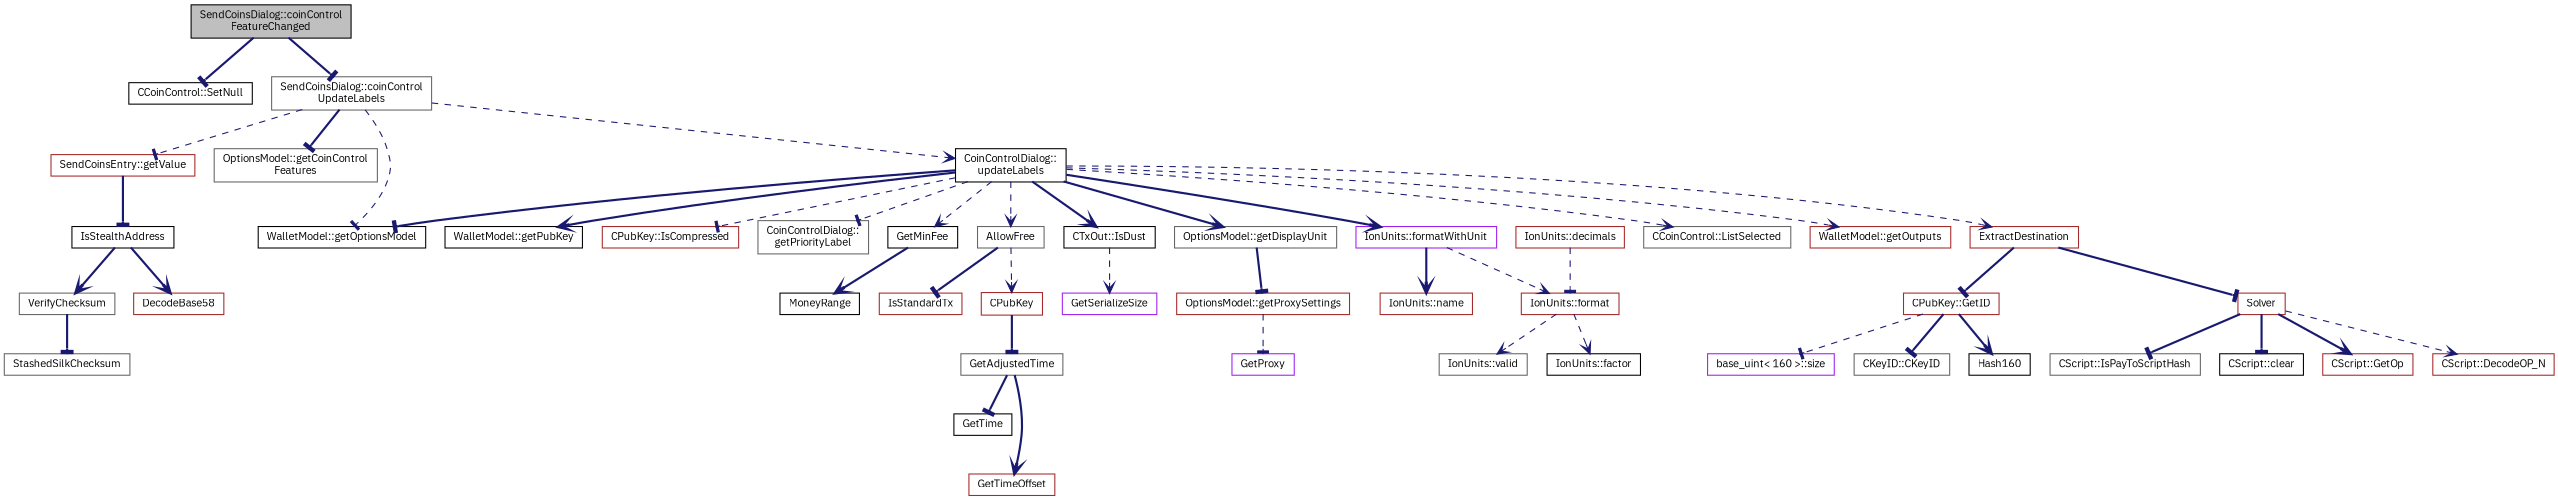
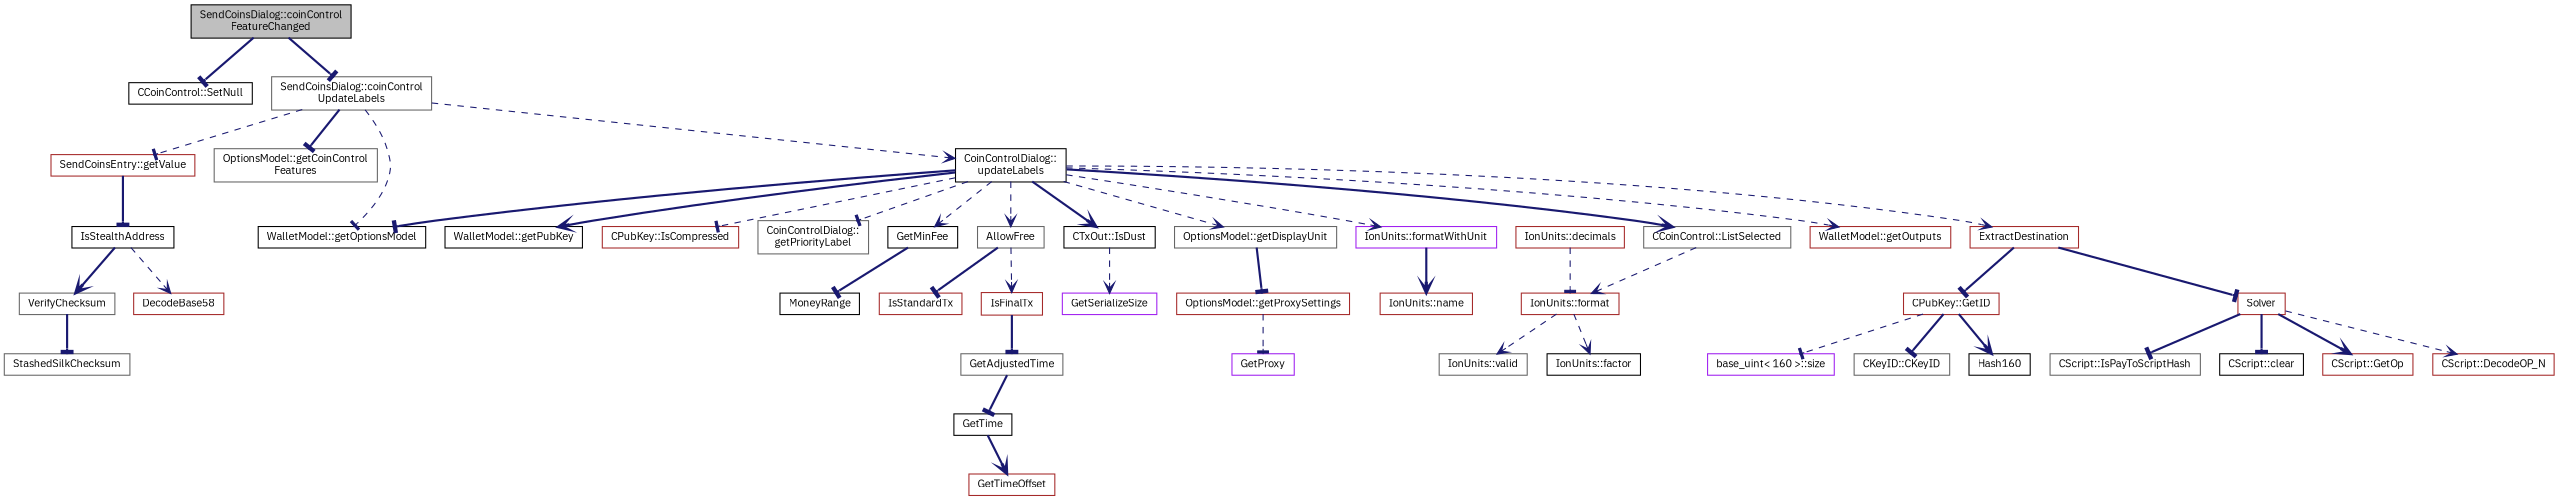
(1365, 191) -> (1365, 191)
(1218, 199) -> (1218, 199)
(1138, 203) -> (1138, 203)
(147, 266) -> (147, 266)
(1493, 268) -> (1649, 268)
(874, 269) -> (874, 269)
(1012, 304) -> (1012, 304)
(1022, 419) -> (995, 450)
